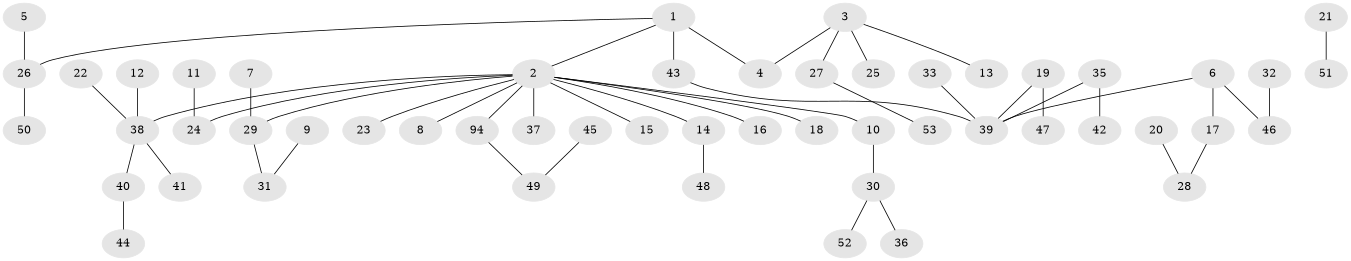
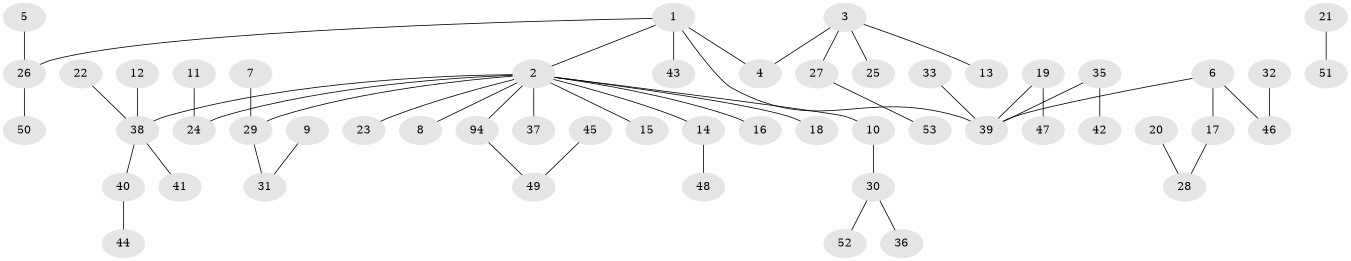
(831, 101) -> (844, 110)
